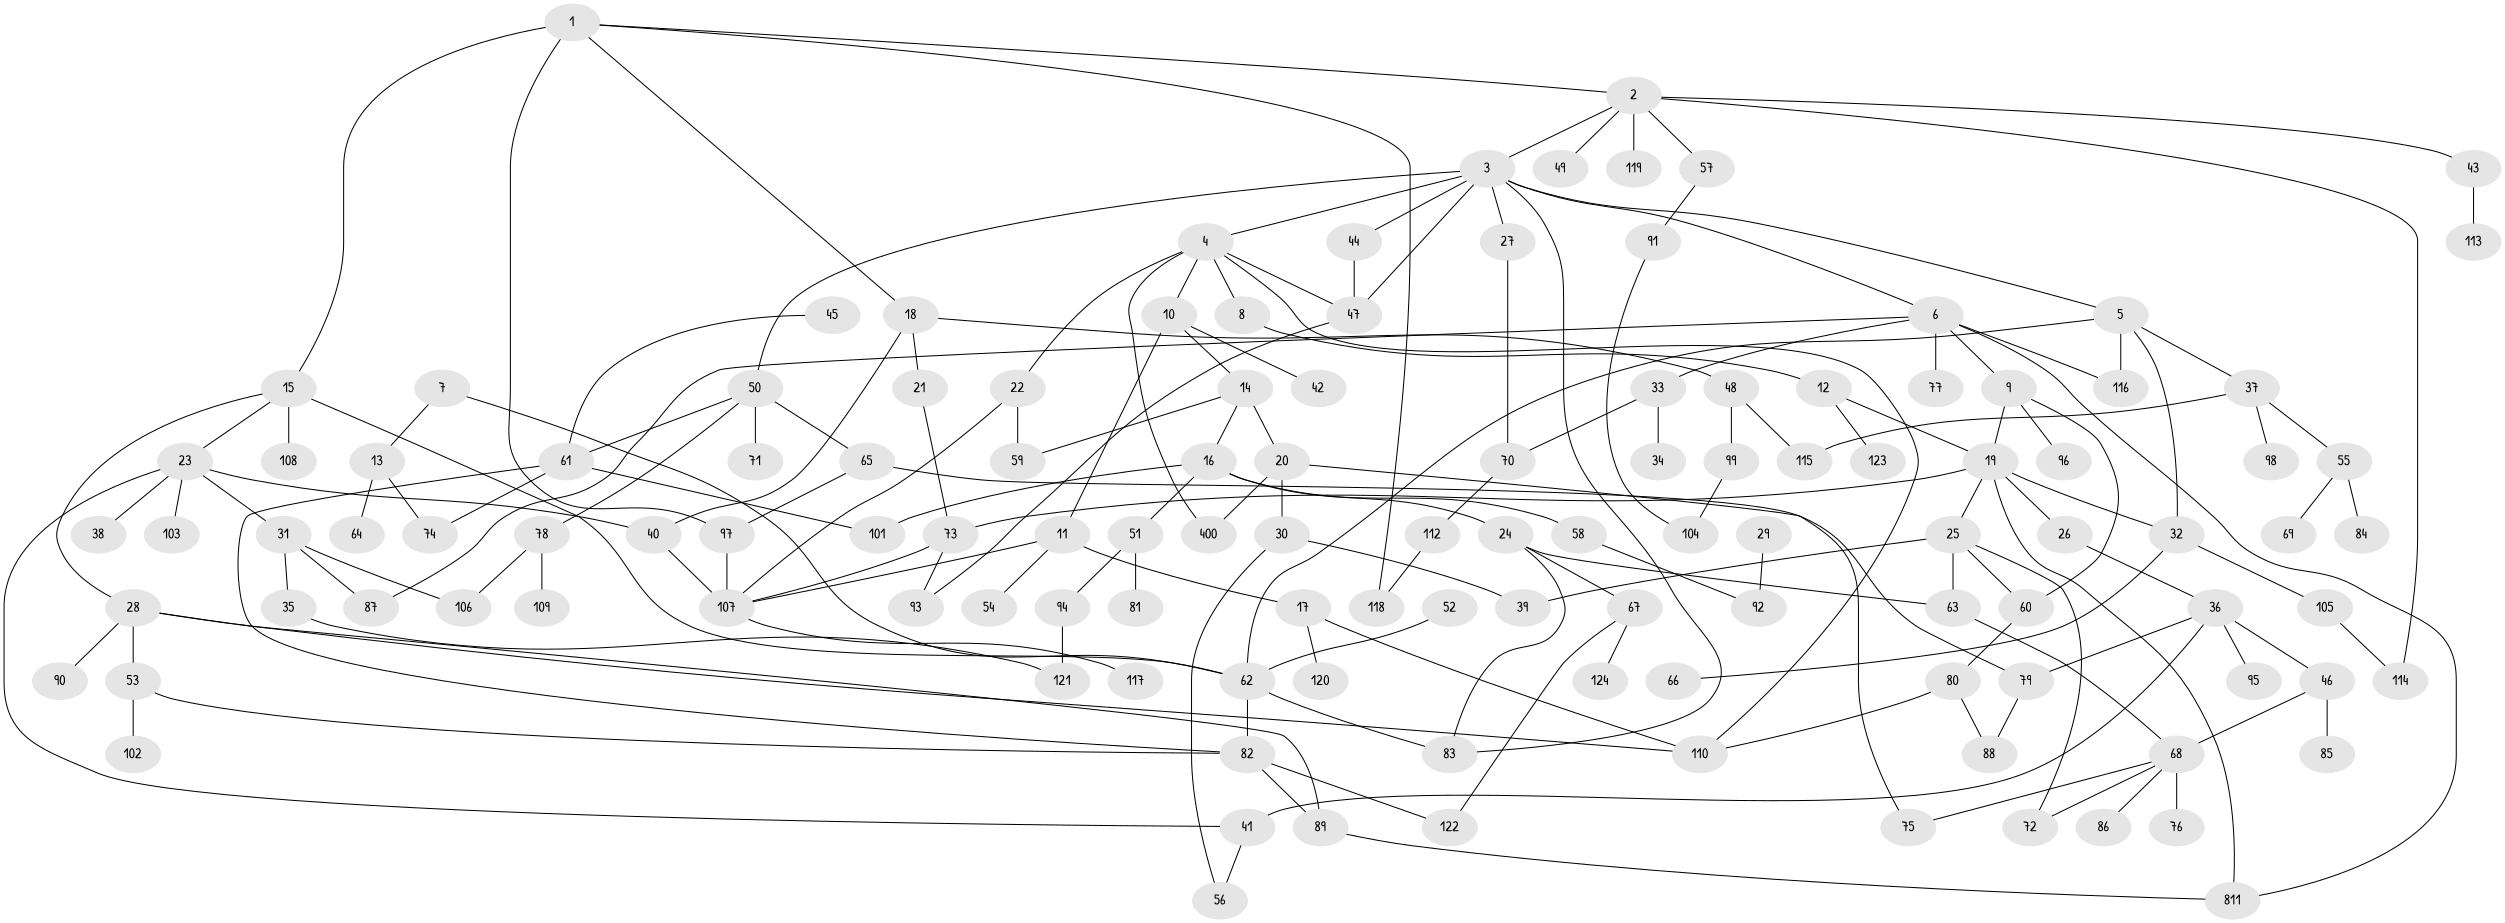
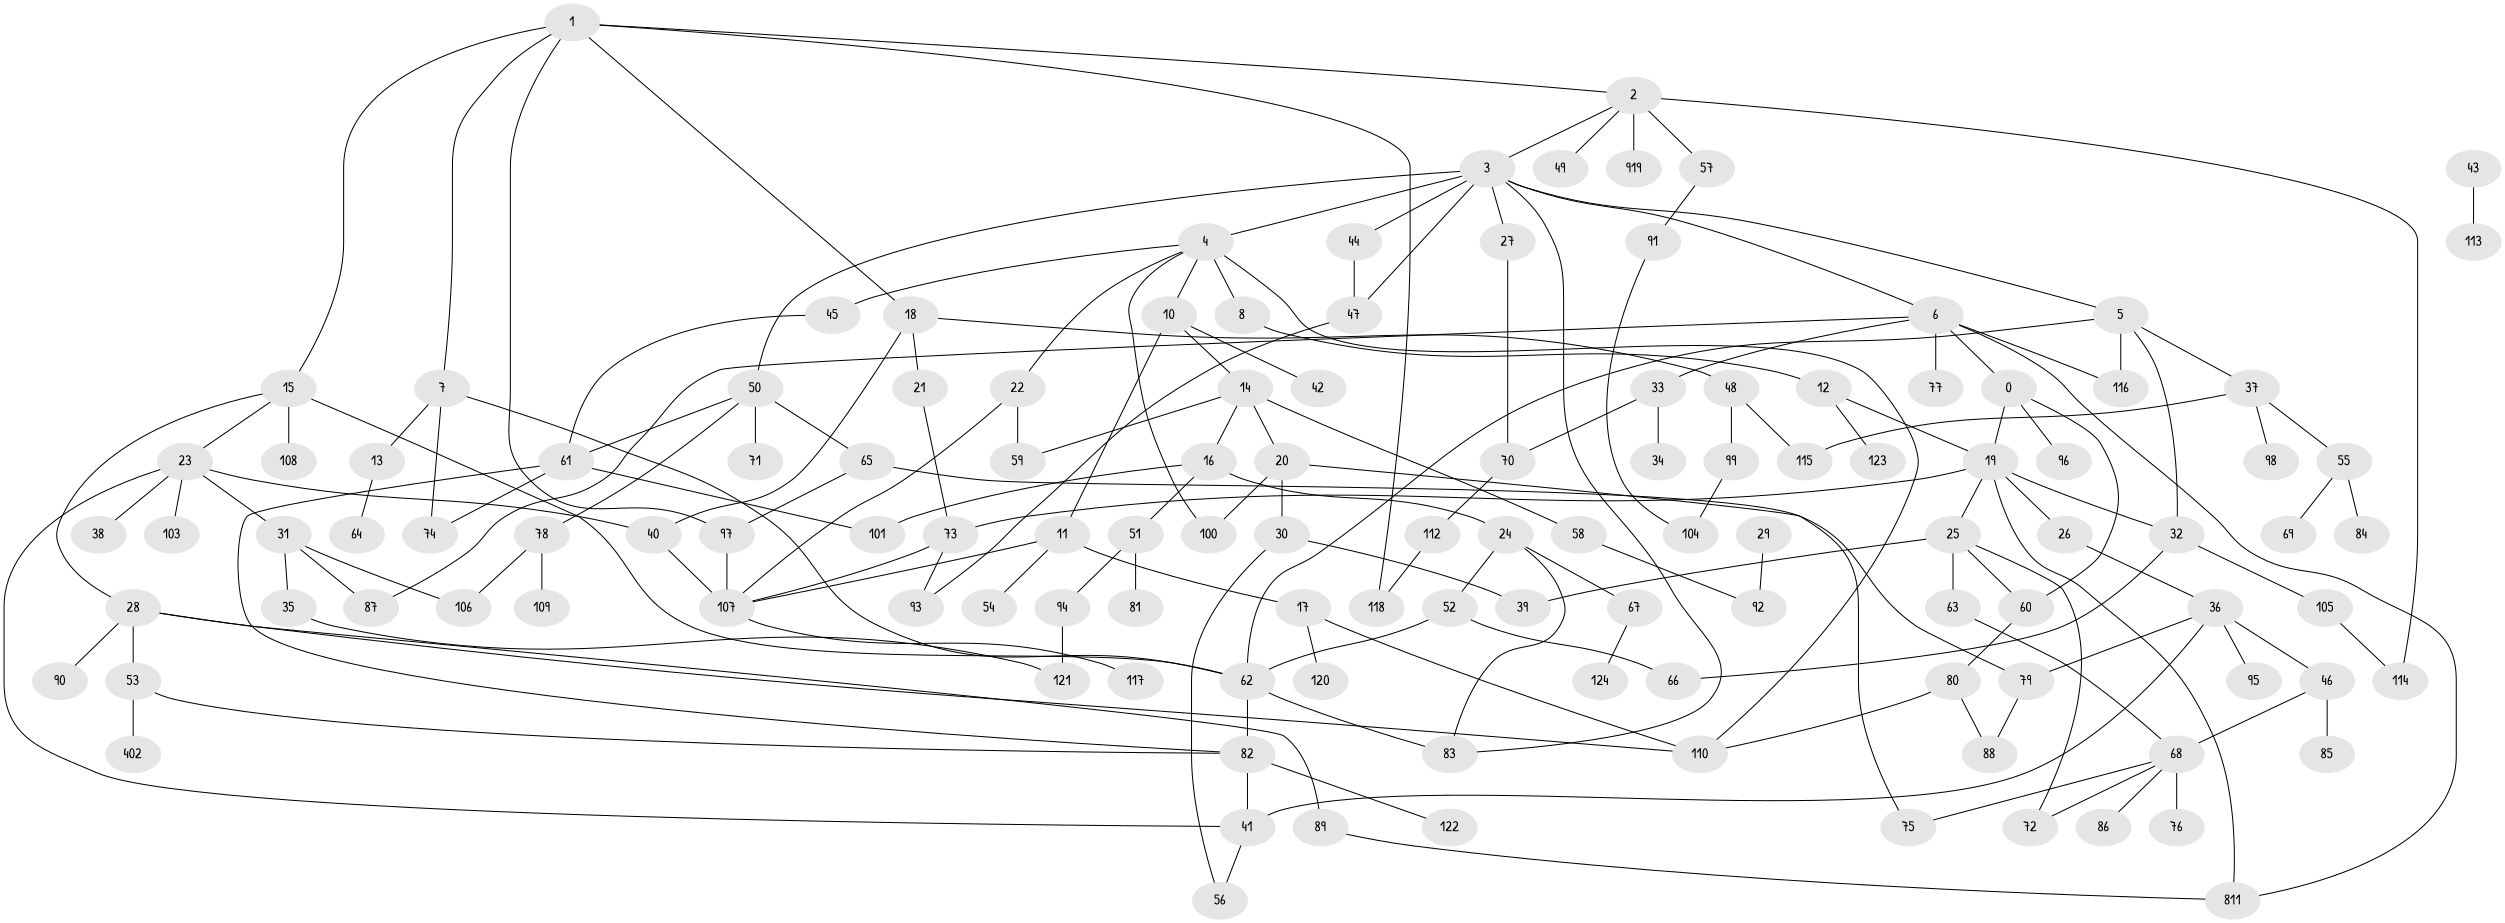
(2058, 113) -> none
(1634, 169) -> (1634, 169)
none -> (452, 182)
(1280, 279) -> (1015, 266)
(2009, 388) -> (2009, 388)
(1394, 498) -> (1412, 462)
(409, 505) -> (436, 462)
(1209, 535) -> (1209, 535)
(1725, 580) -> (1478, 571)
none -> (1562, 645)
(1531, 709) -> none
(133, 754) -> (133, 754)
(1284, 791) -> (1247, 791)
